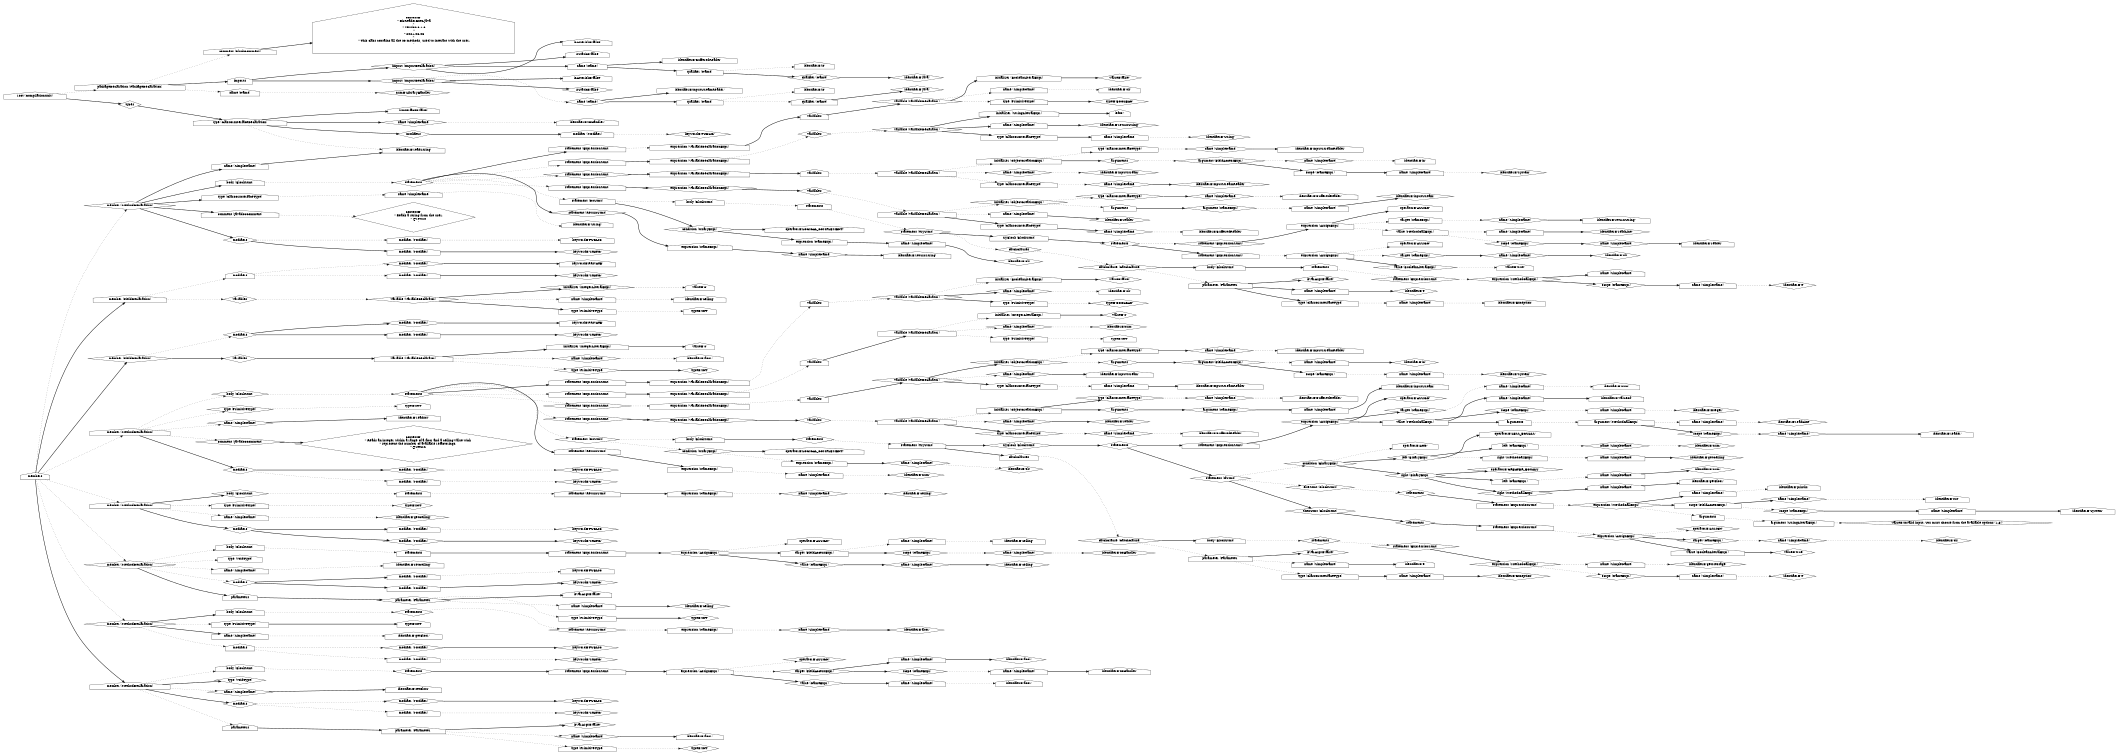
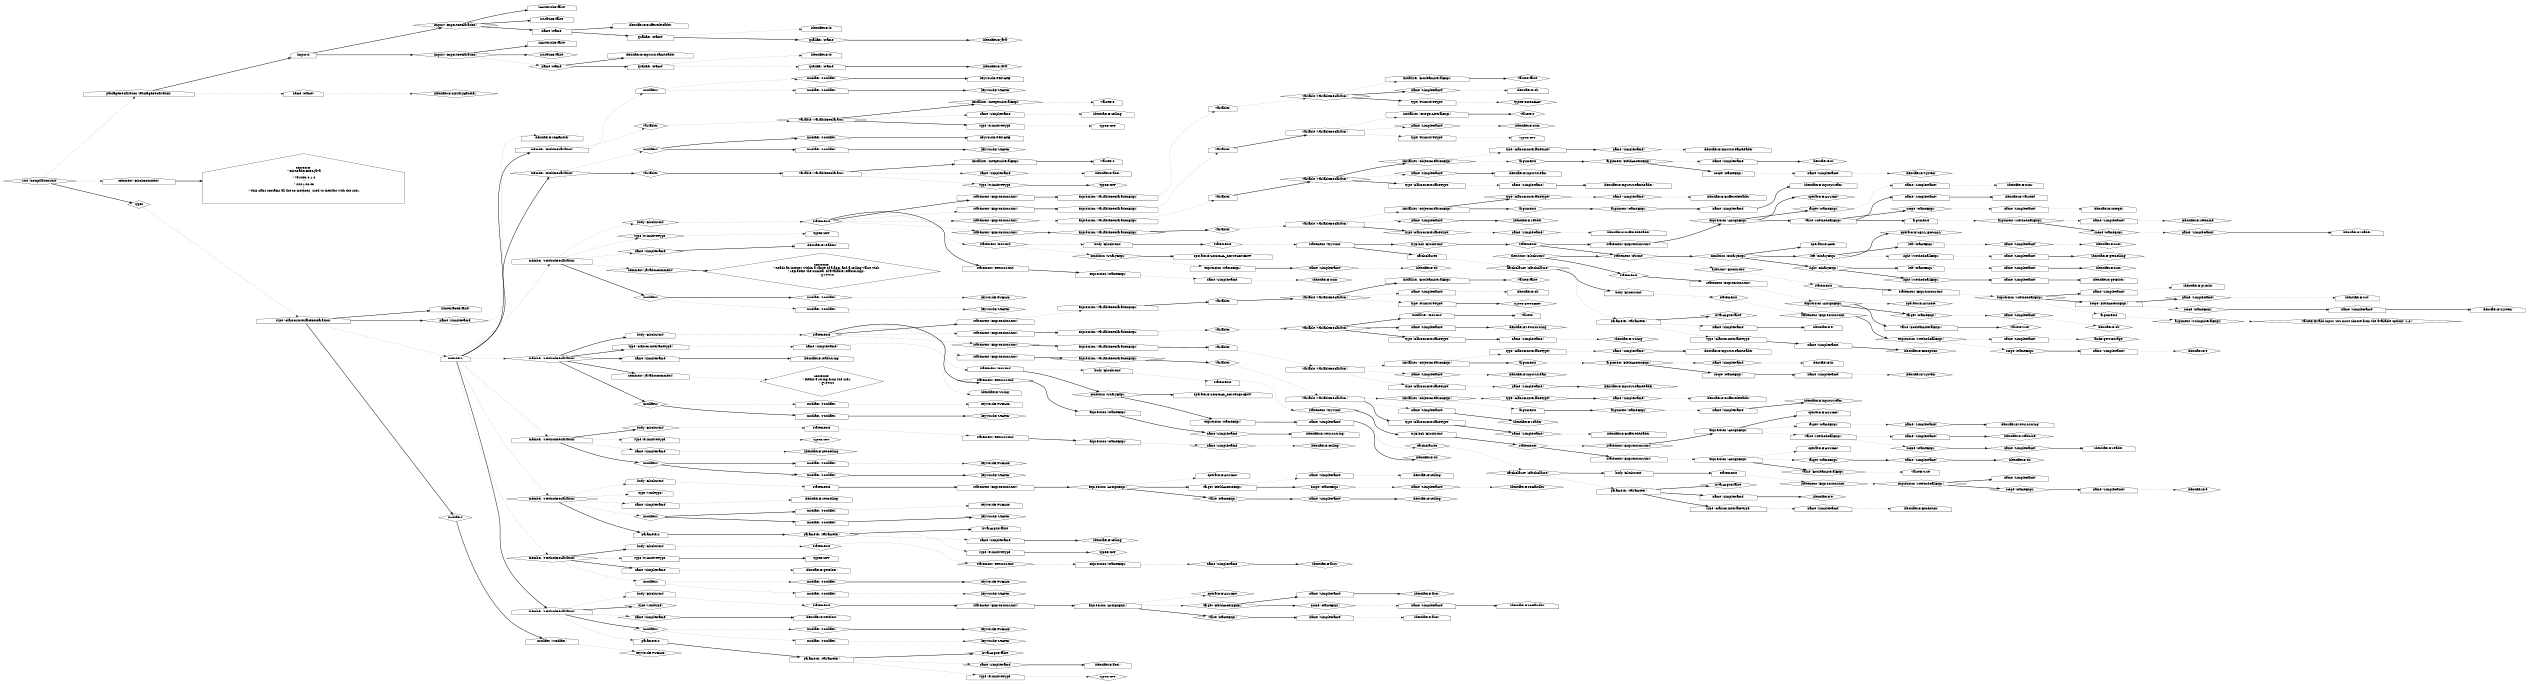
(184, 69) -> (88, 181)
(414, 93) -> (455, 94)
(35, 96) -> (40, 181)
(179, 113) -> (220, 261)
(1019, 113) -> (1427, 316)
(1120, 113) -> (1528, 316)
(313, 143) -> (380, 340)
(1708, 410) -> (2109, 209)
(1616, 422) -> (2020, 221)
(1515, 434) -> (1921, 233)
(1360, 454) -> (1772, 251)
(1515, 470) -> none
(1269, 471) -> (1675, 256)
(1269, 494) -> (1580, 256)
(1794, 523) -> (2198, 321)
(1708, 564) -> (2109, 339)
